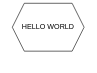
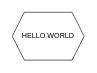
(48, 27) -> (48, 36)
